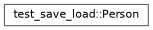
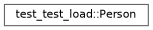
(76, 15) -> (76, 15)
